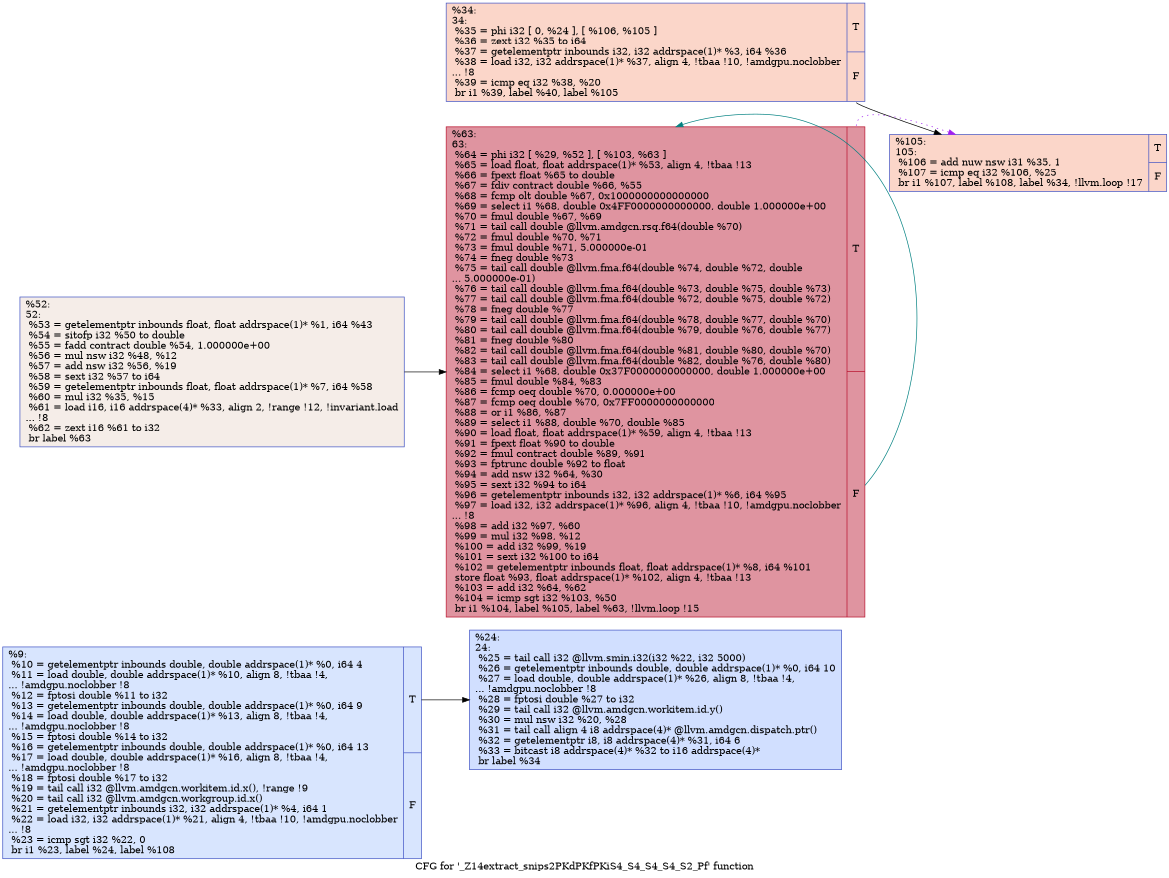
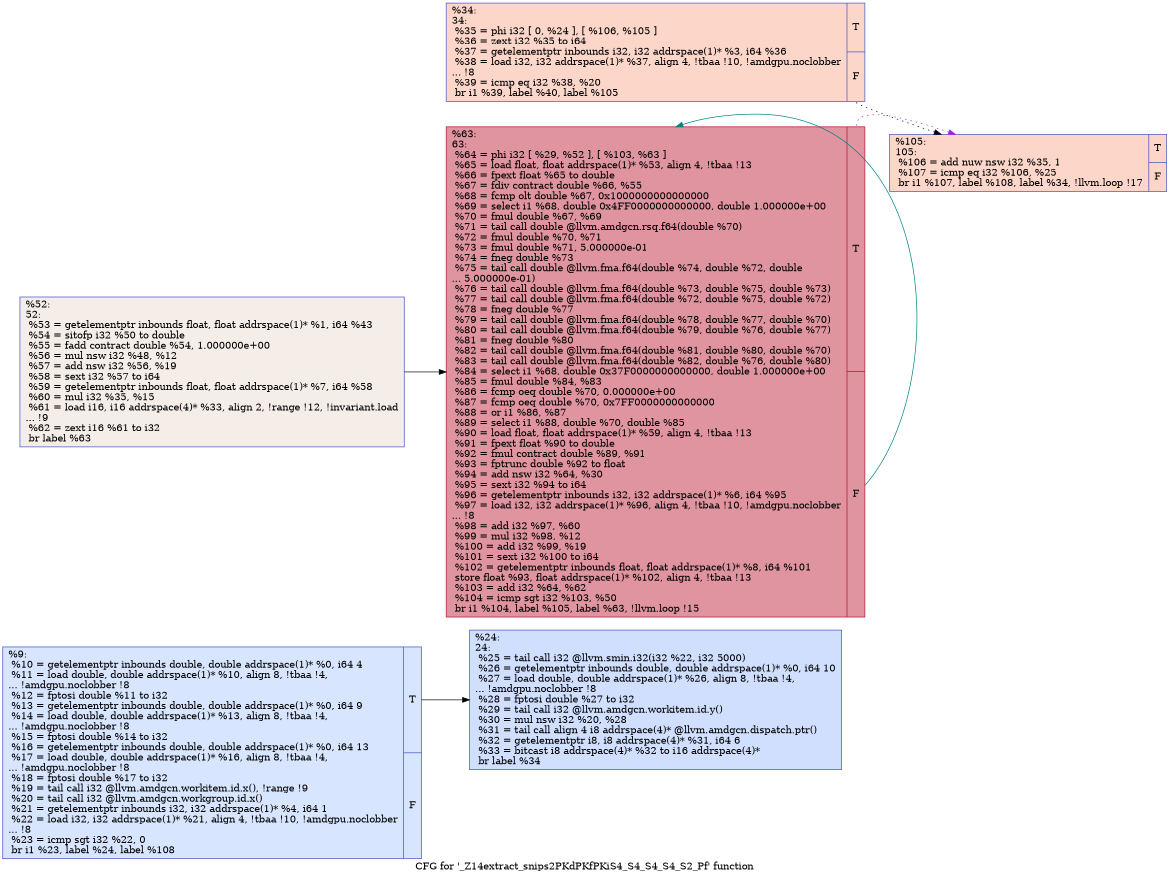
(895, 118) -> (895, 118)
(978, 163) -> (978, 163)
(37, 418) -> (37, 418)
